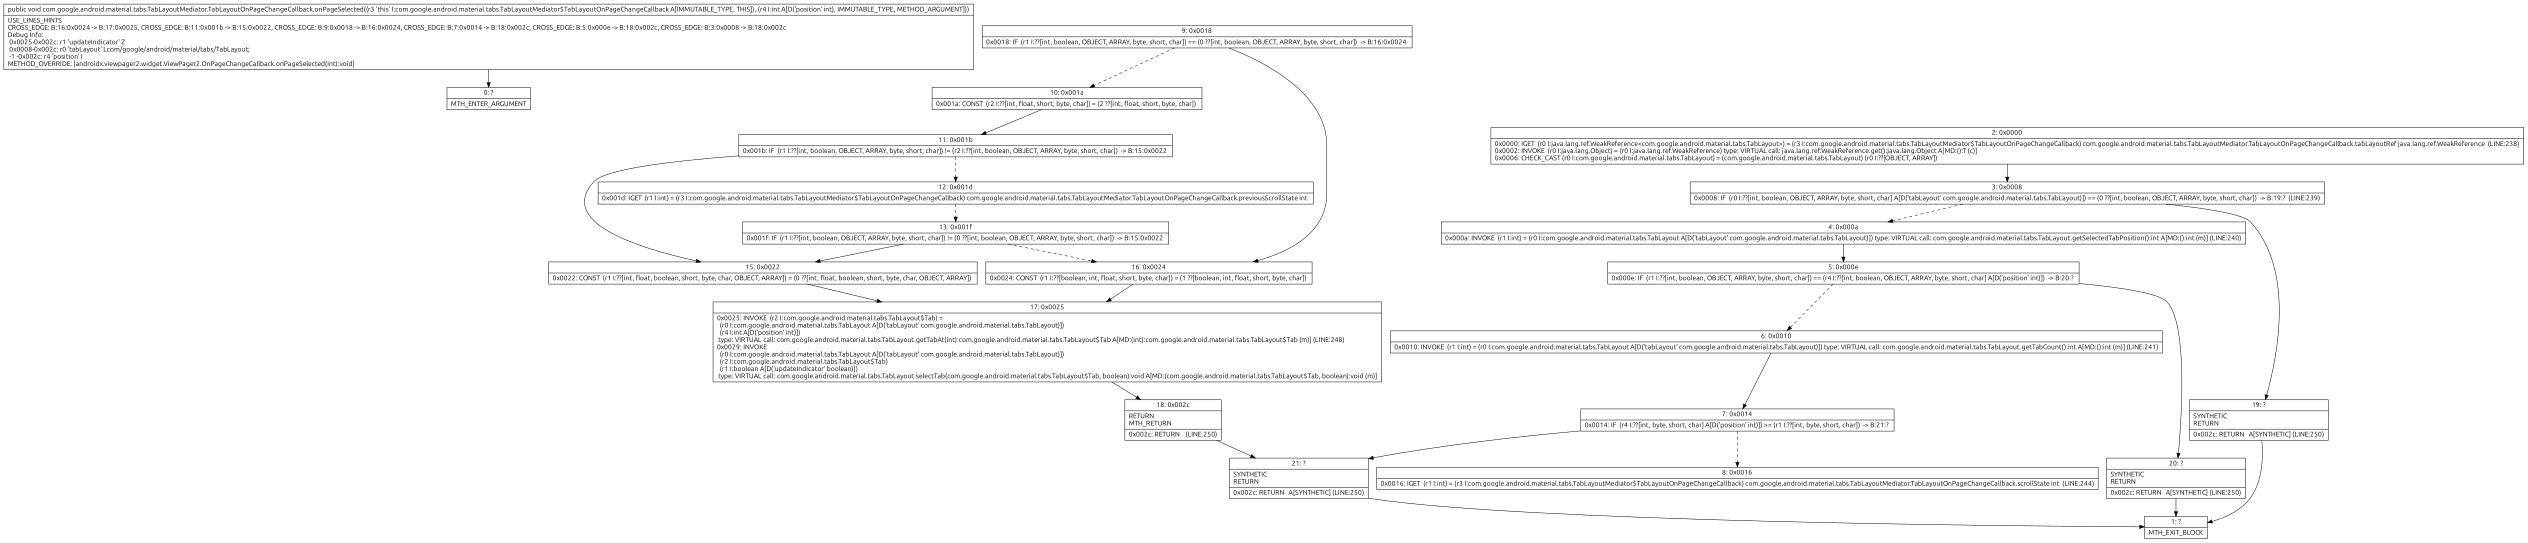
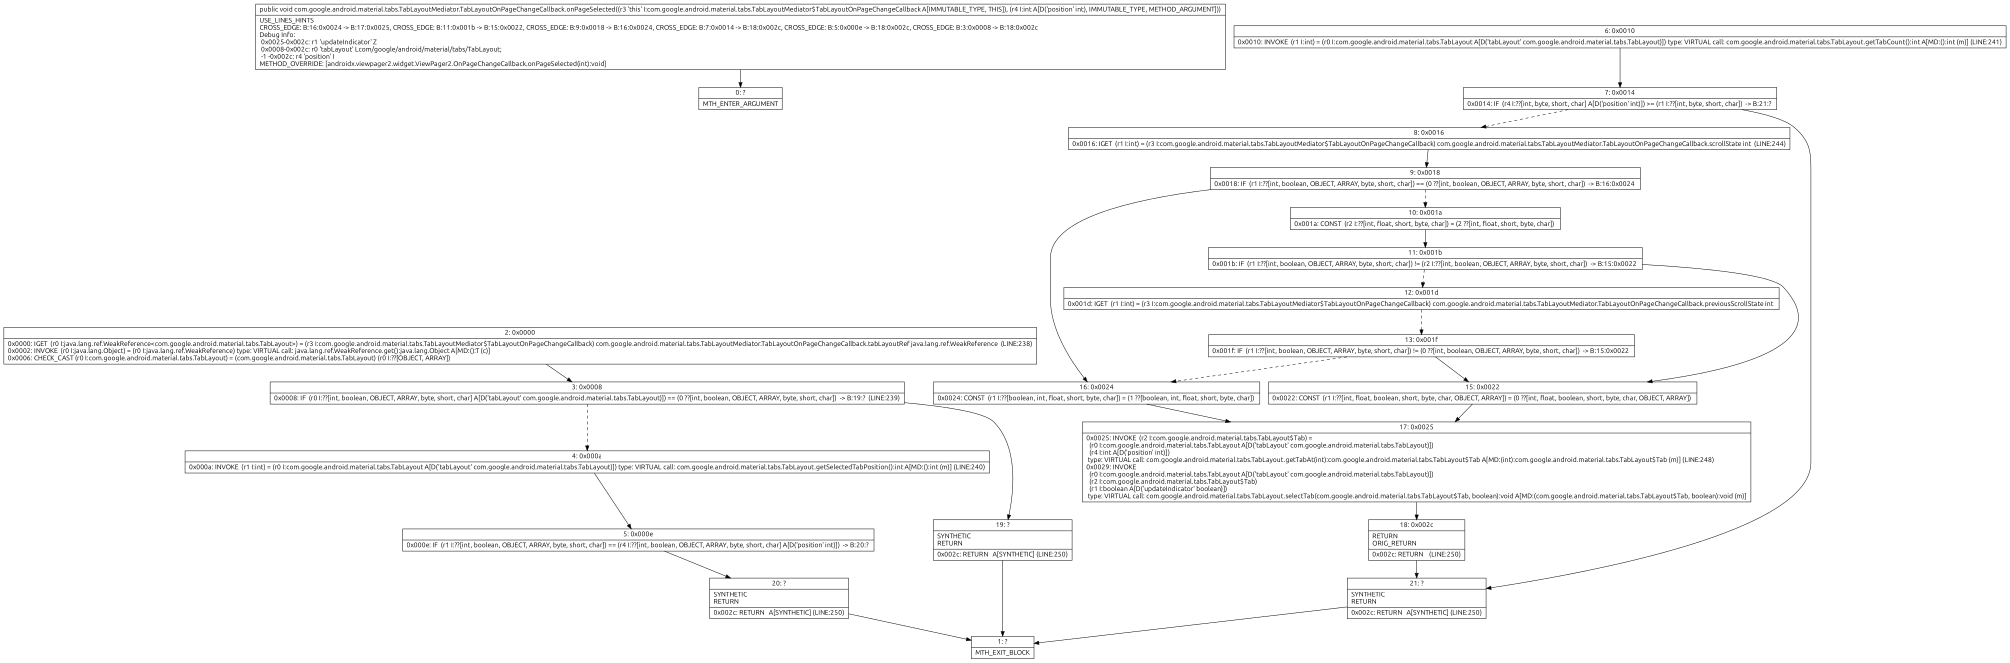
none -> (1428, 156)
(1812, 306) -> none
(1150, 423) -> (1395, 543)
